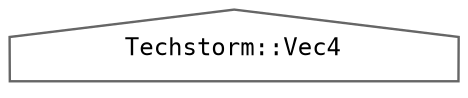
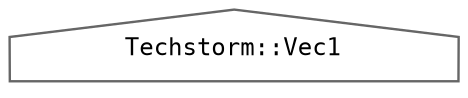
(234, 49) -> (234, 49)
